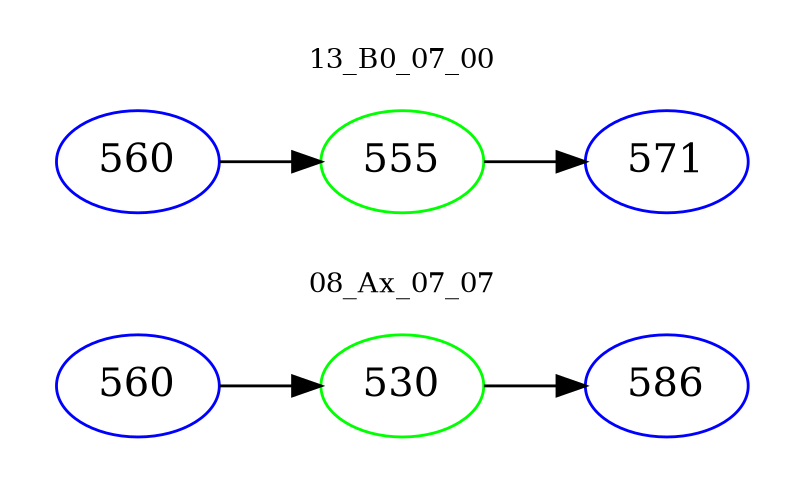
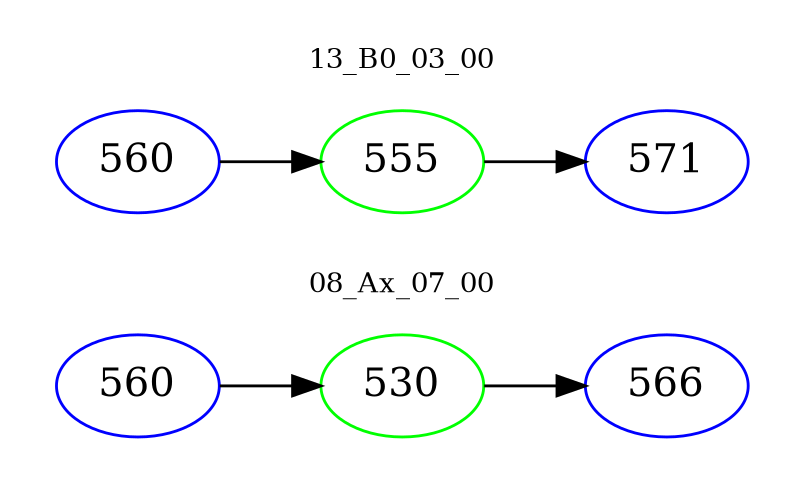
(402, 61) -> (402, 61)
(402, 285) -> (402, 285)
(667, 386) -> (667, 386)
